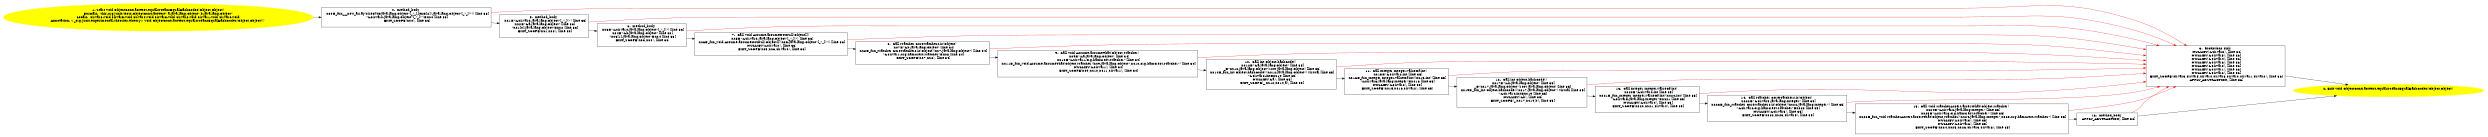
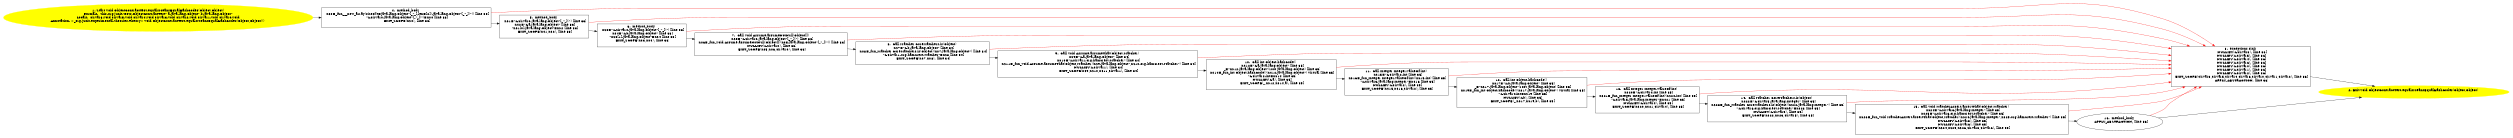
(2107, 119) -> (2120, 122)
